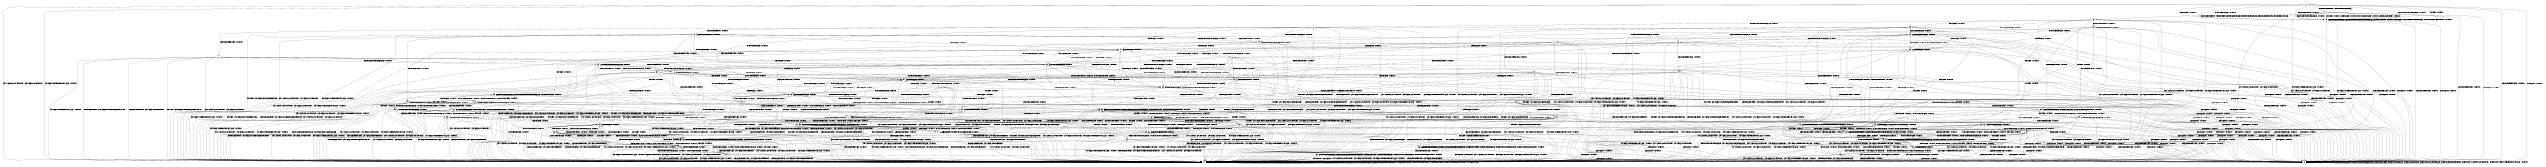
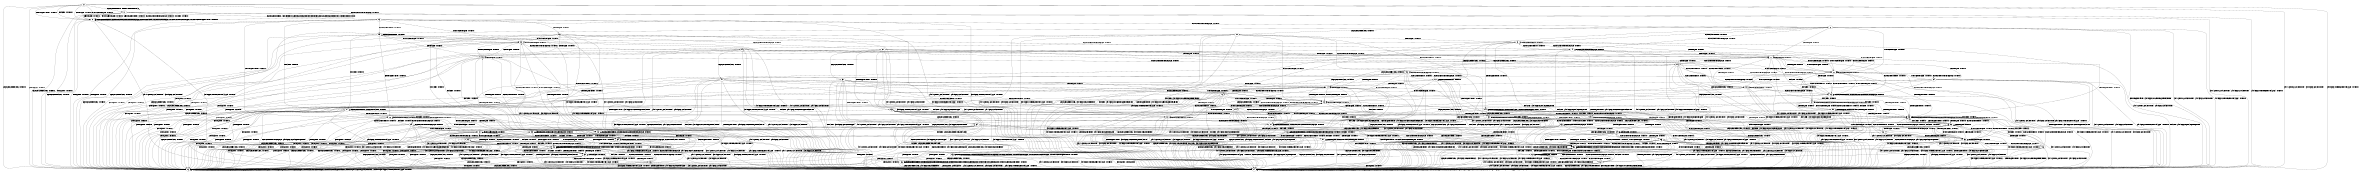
(663, 62) -> (1377, 38)
(1104, 65) -> (1393, 72)
none -> (1906, 75)
(1211, 83) -> (1799, 91)
(713, 110) -> (1569, 117)
